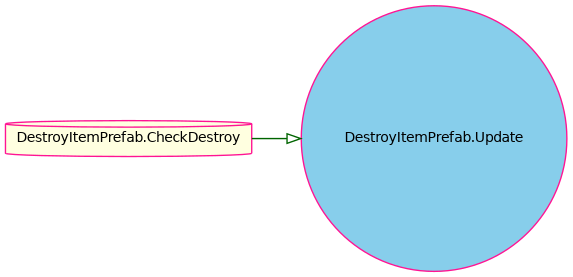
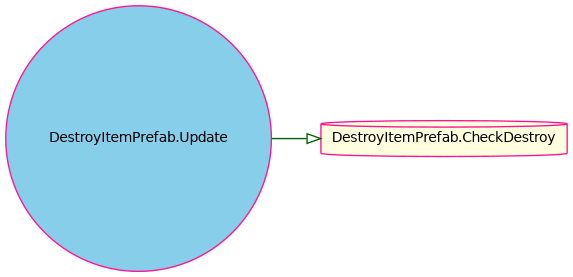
(269, 139) -> (289, 139)
